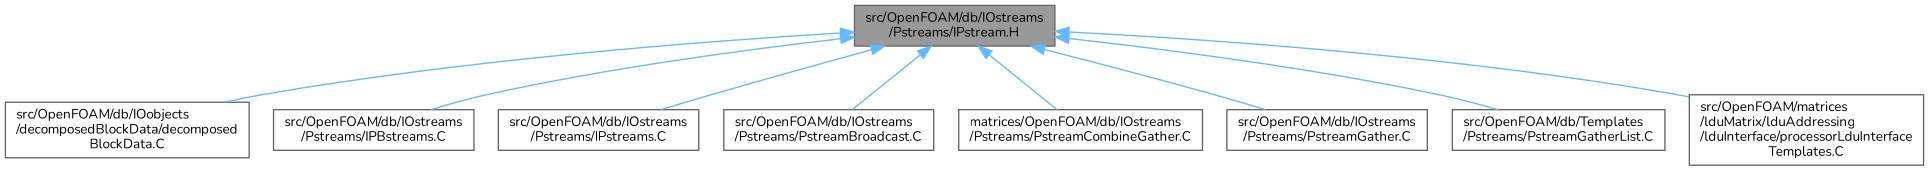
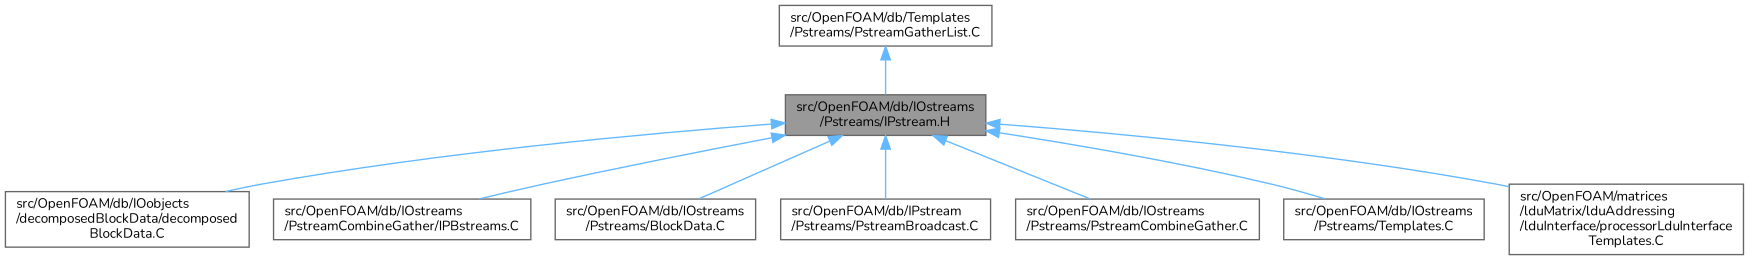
(1285, 67) -> (886, 77)
(374, 130) -> (402, 219)
(599, 130) -> (655, 219)
(829, 130) -> (886, 219)
(1081, 130) -> (1138, 219)
(1327, 130) -> (1384, 219)
